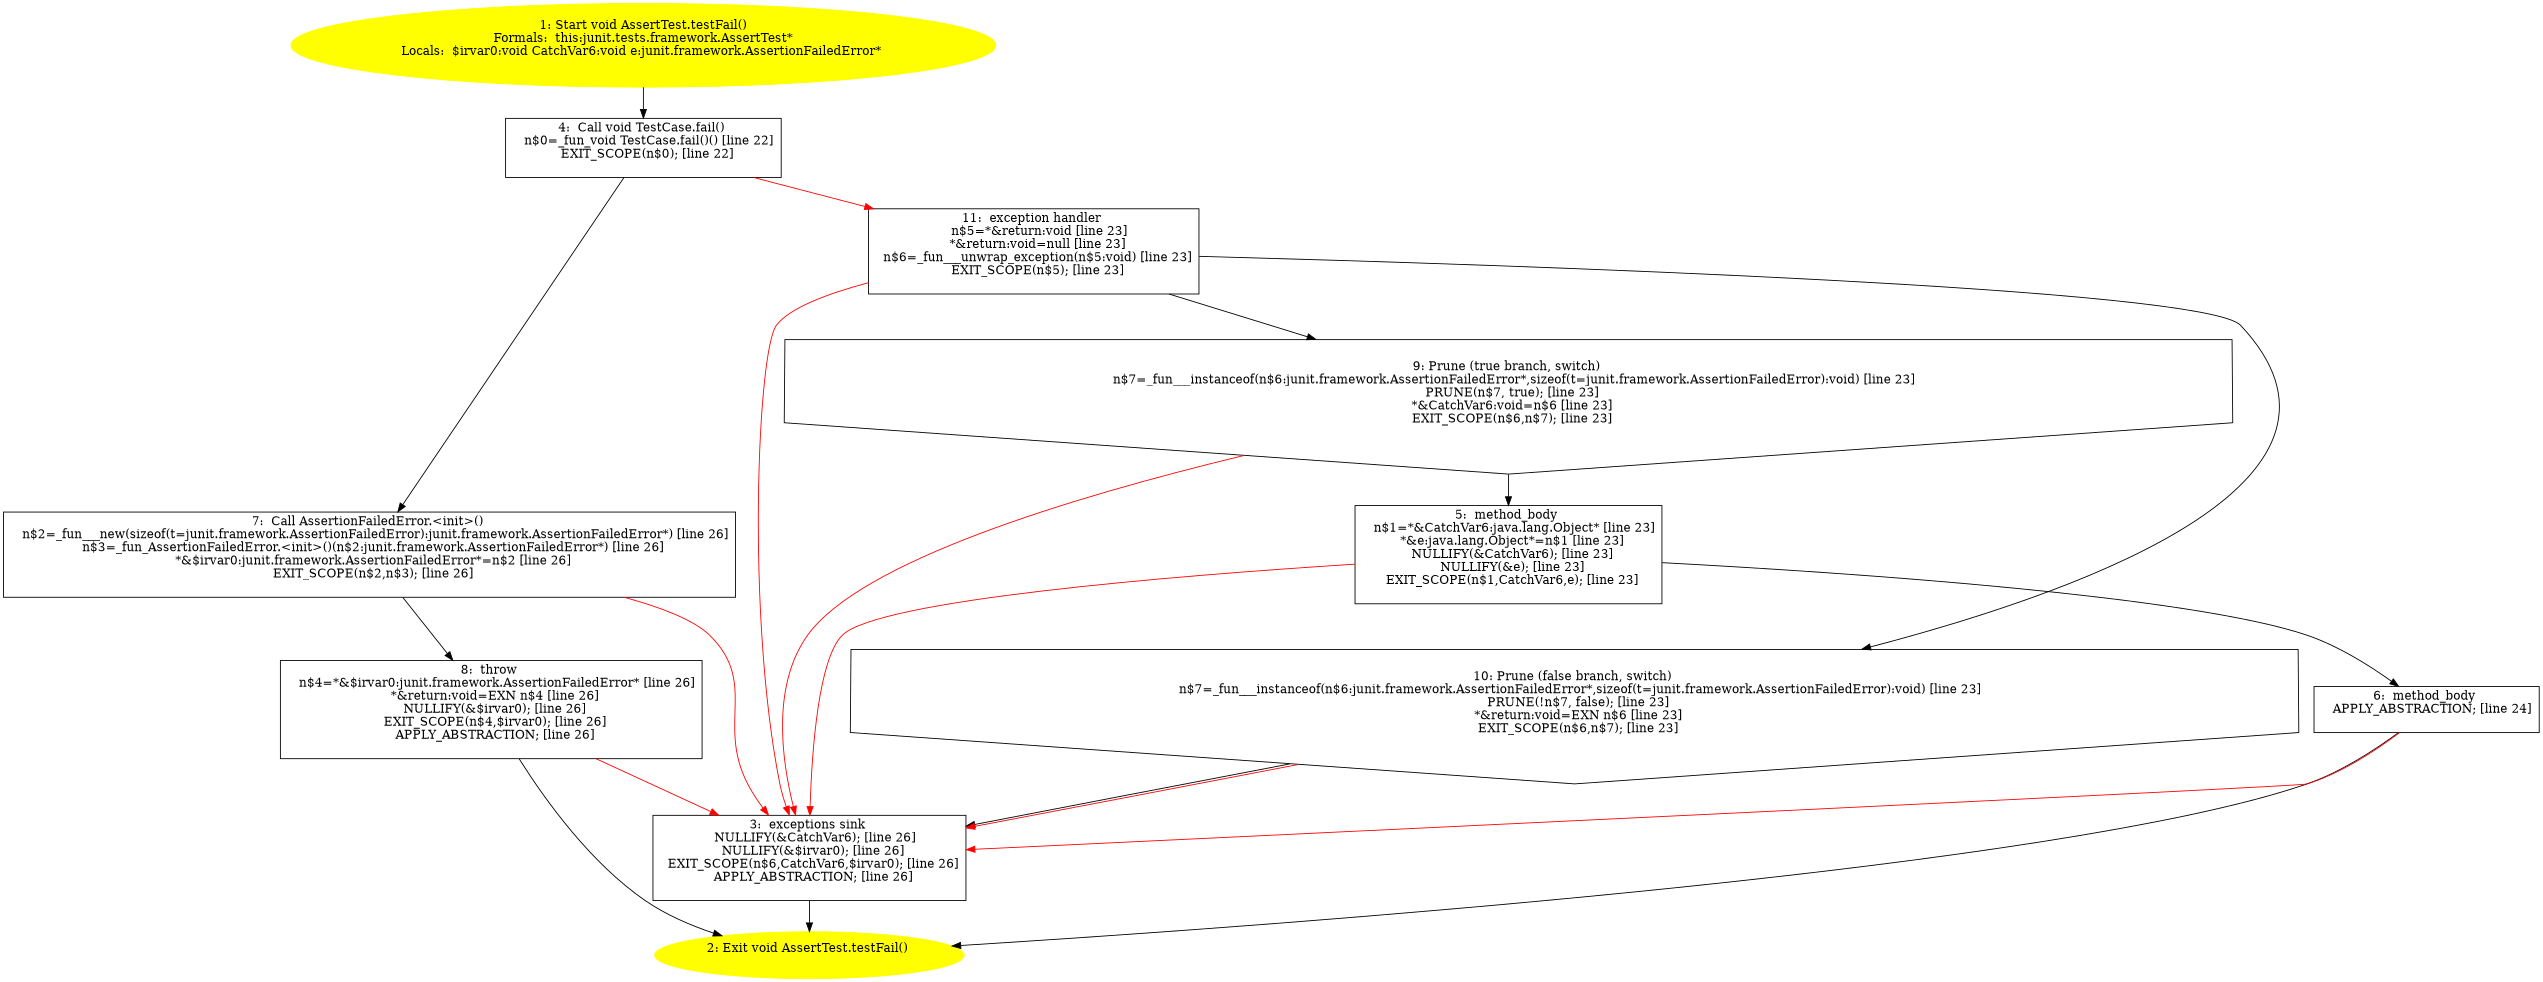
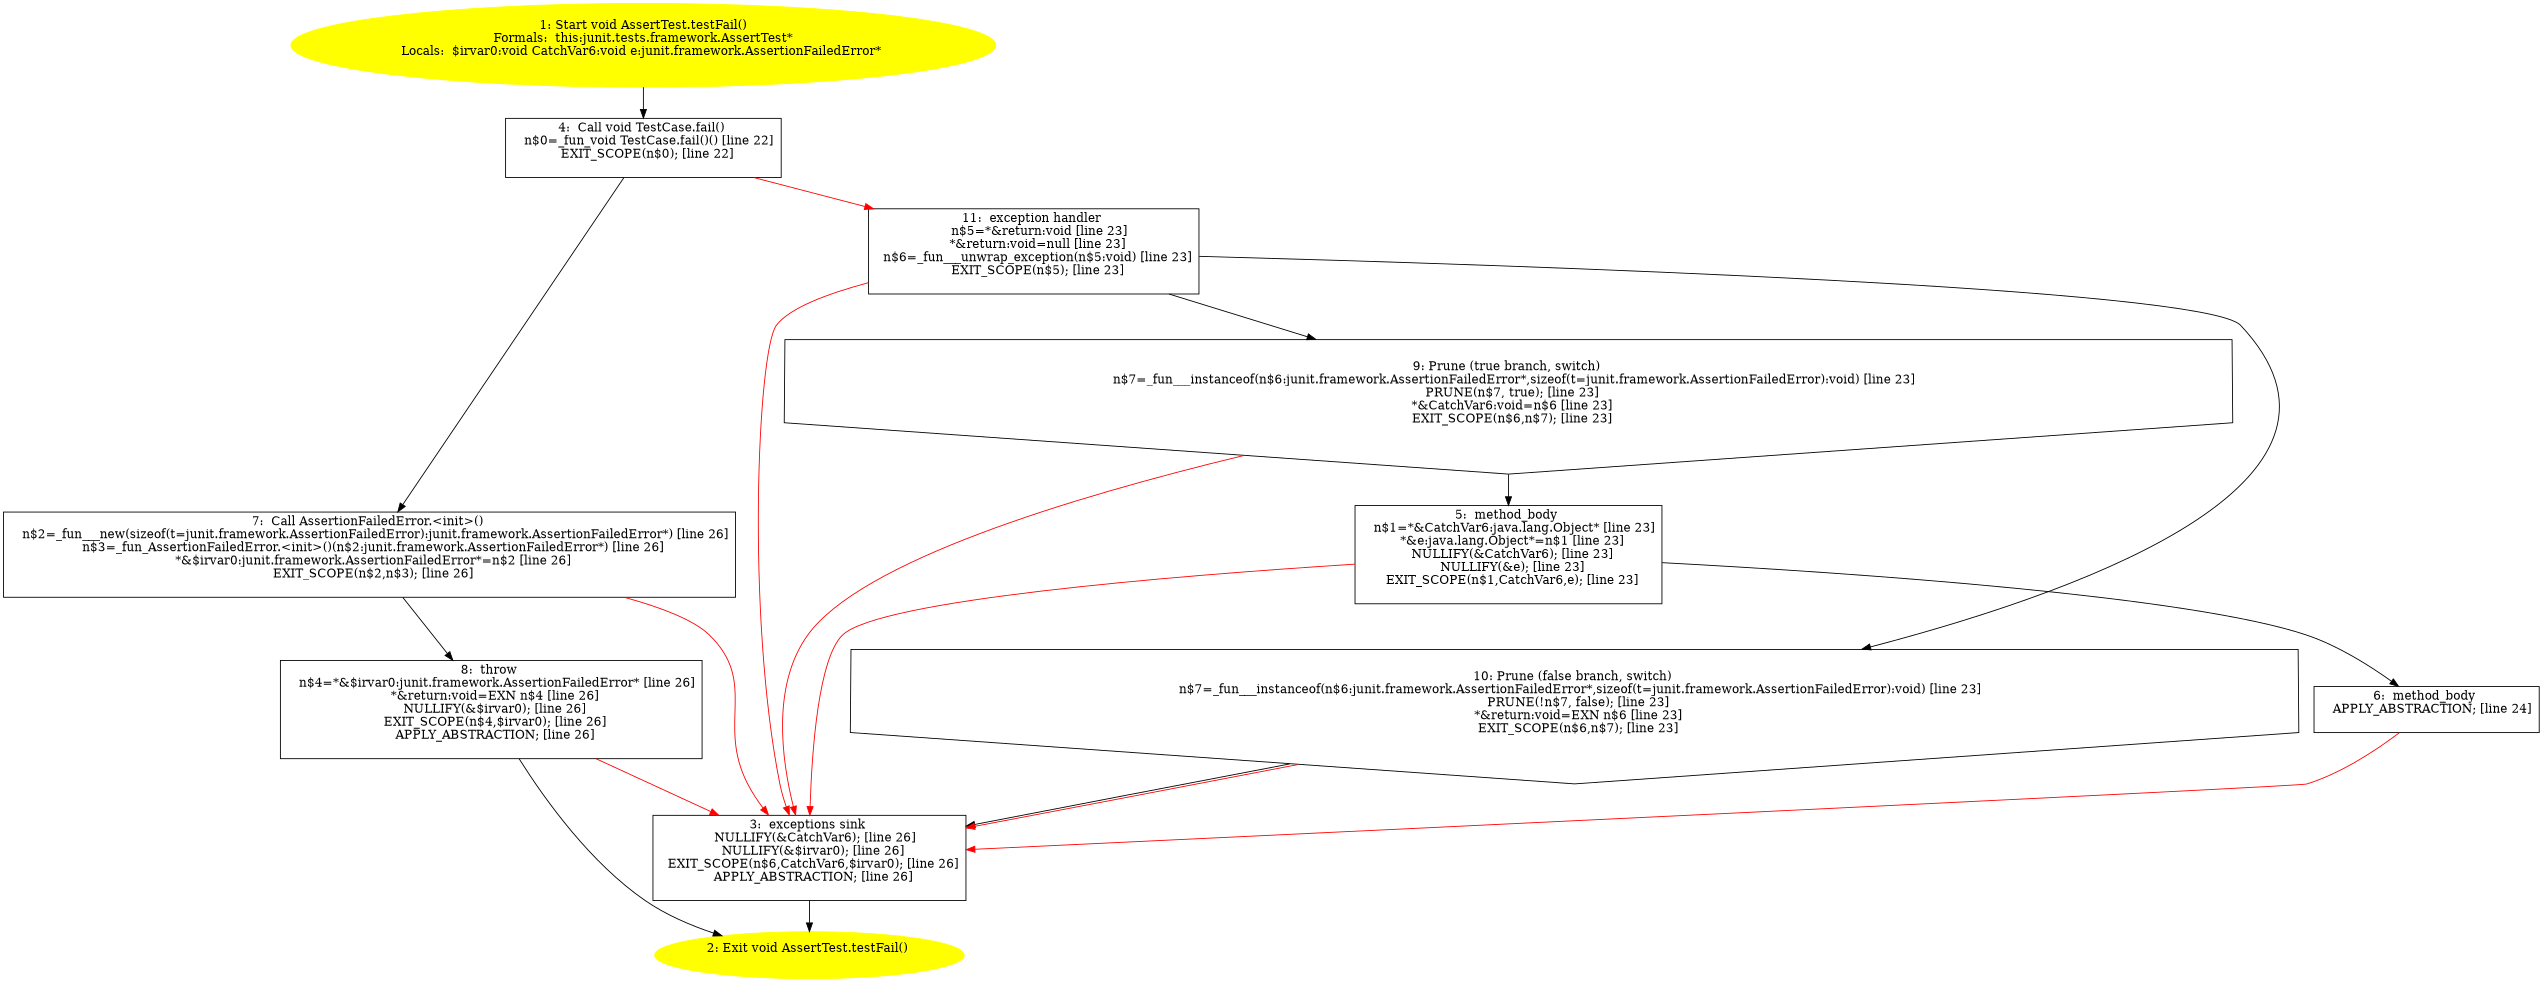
(1690, 886) -> none
